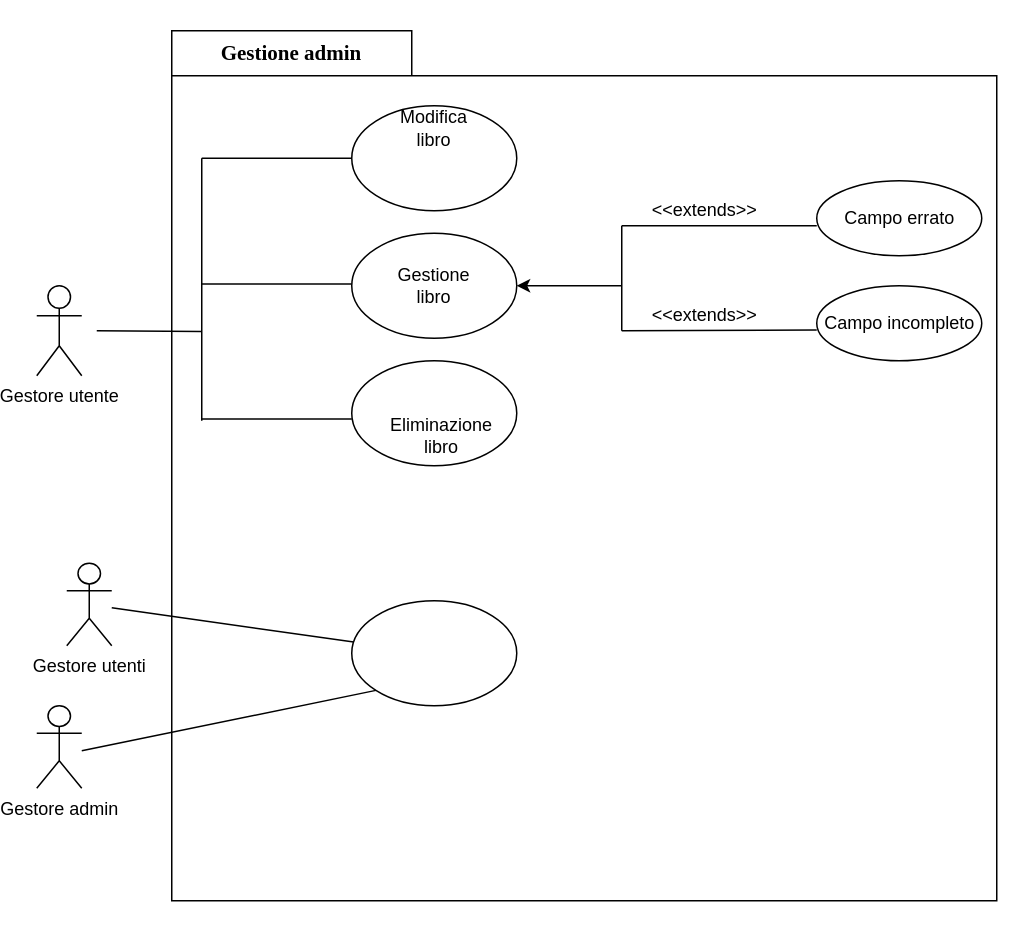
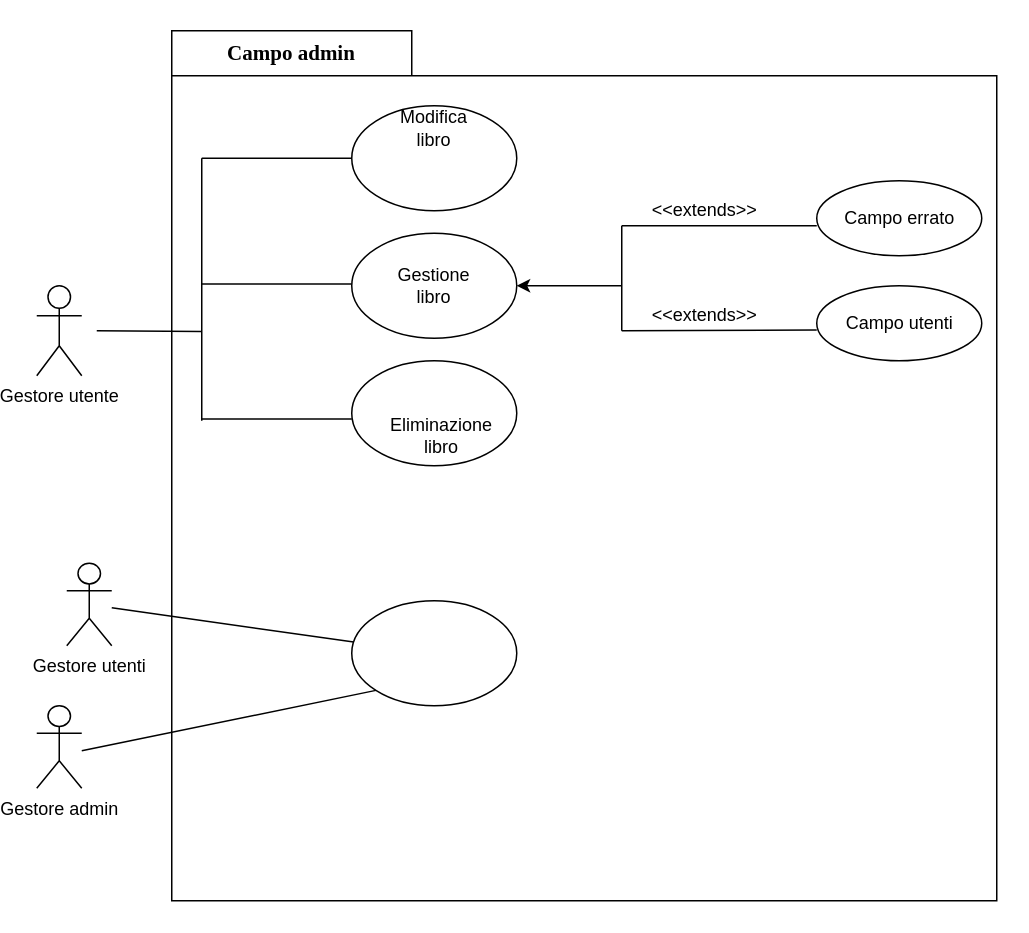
(292, 53) -> (292, 53)
(900, 323) -> (900, 323)
